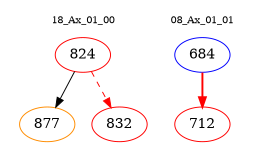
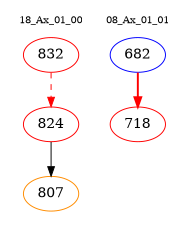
(202, 55) -> (138, 55)
(99, 85) -> (51, 85)
(47, 124) -> (51, 194)
(202, 124) -> (138, 124)
